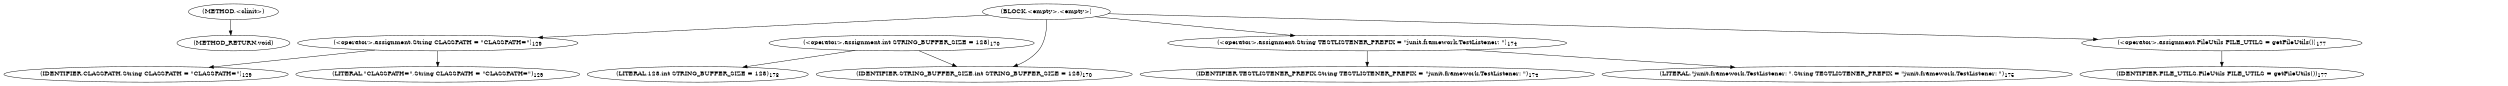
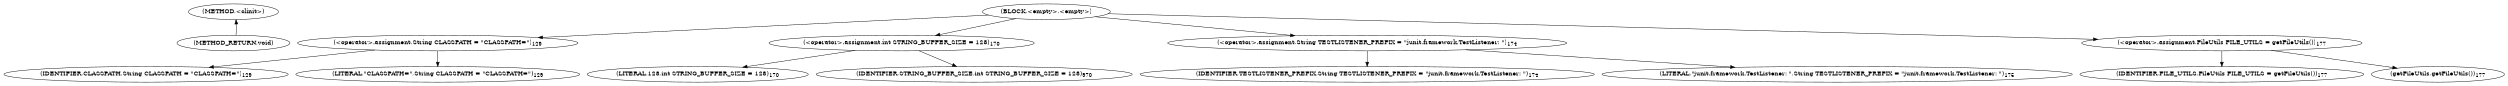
(231, 25) -> (236, 30)
(1040, 48) -> (978, 27)
(774, 74) -> (774, 74)
(1087, 74) -> (1087, 74)
none -> (2438, 74)
